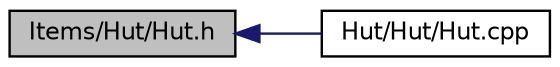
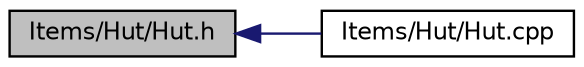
(436, 34) -> (448, 34)
